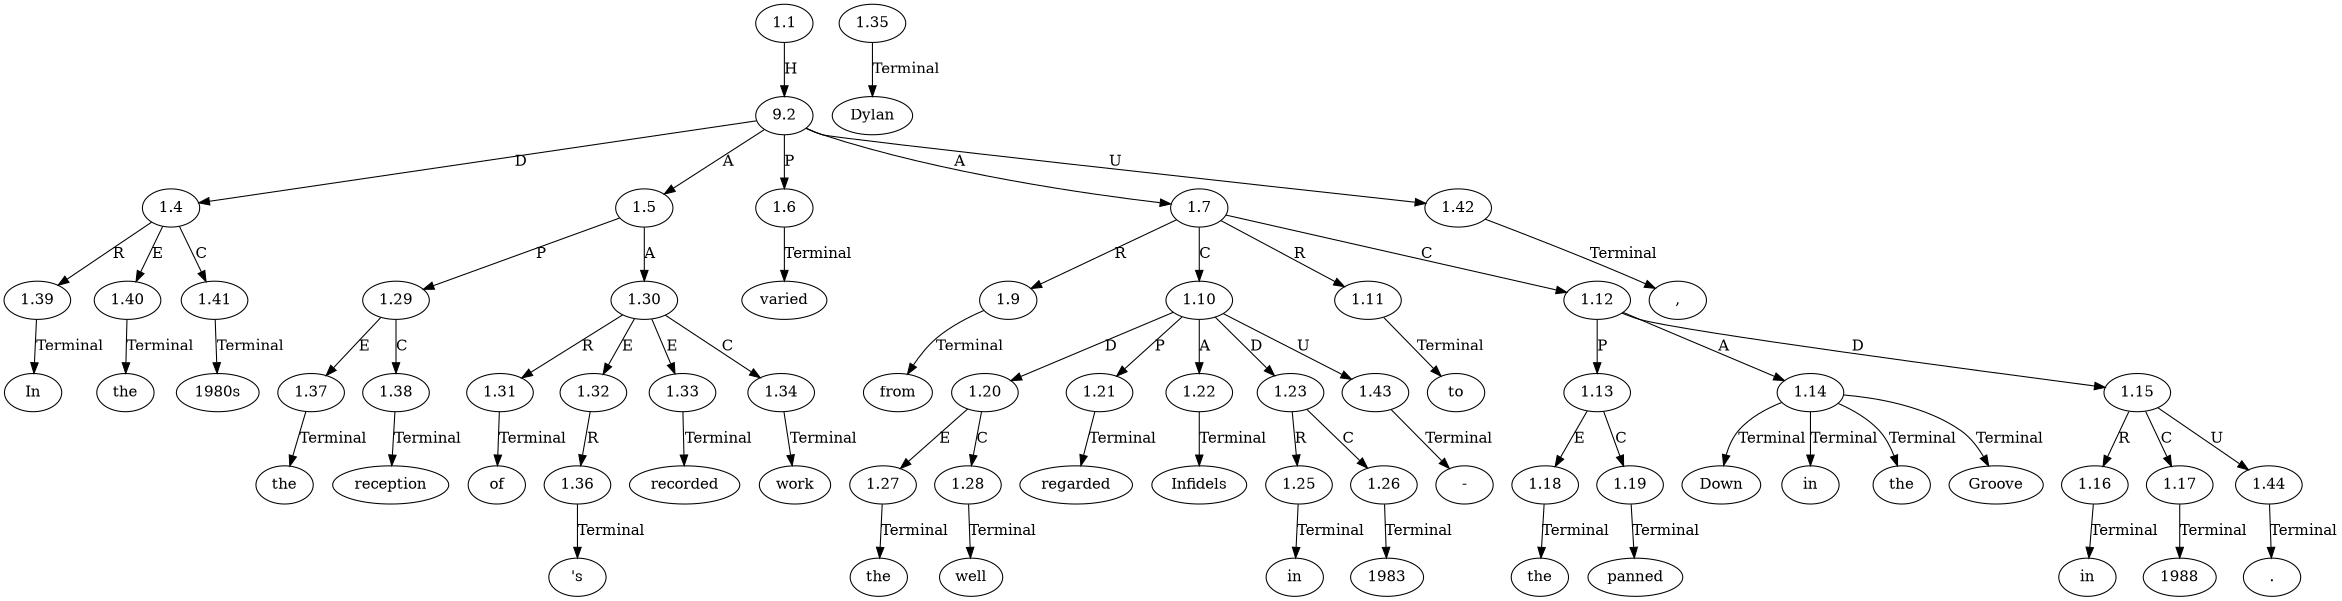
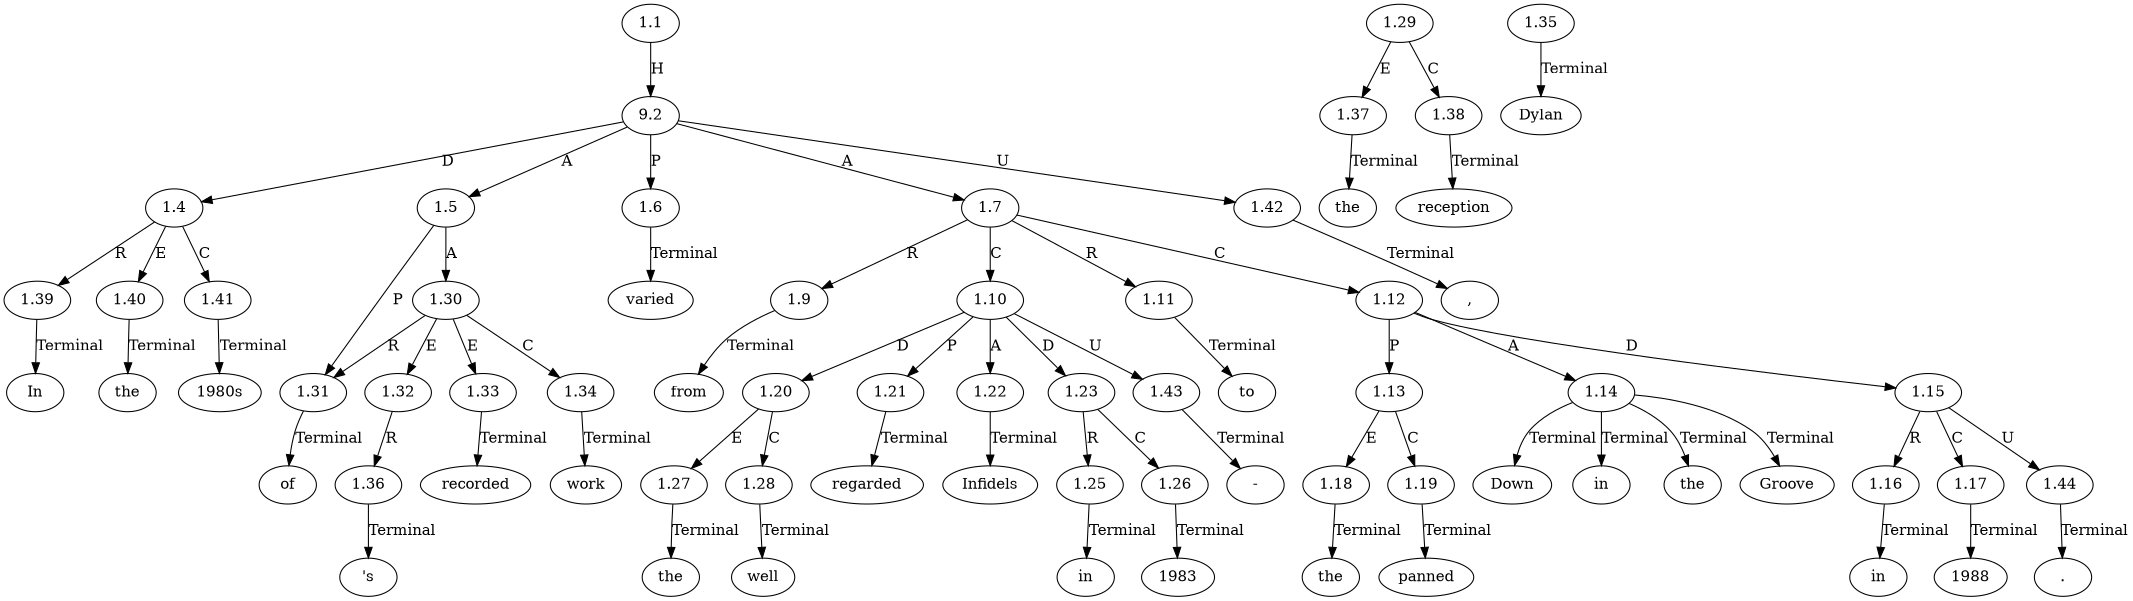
(526, 252) -> (383, 295)
